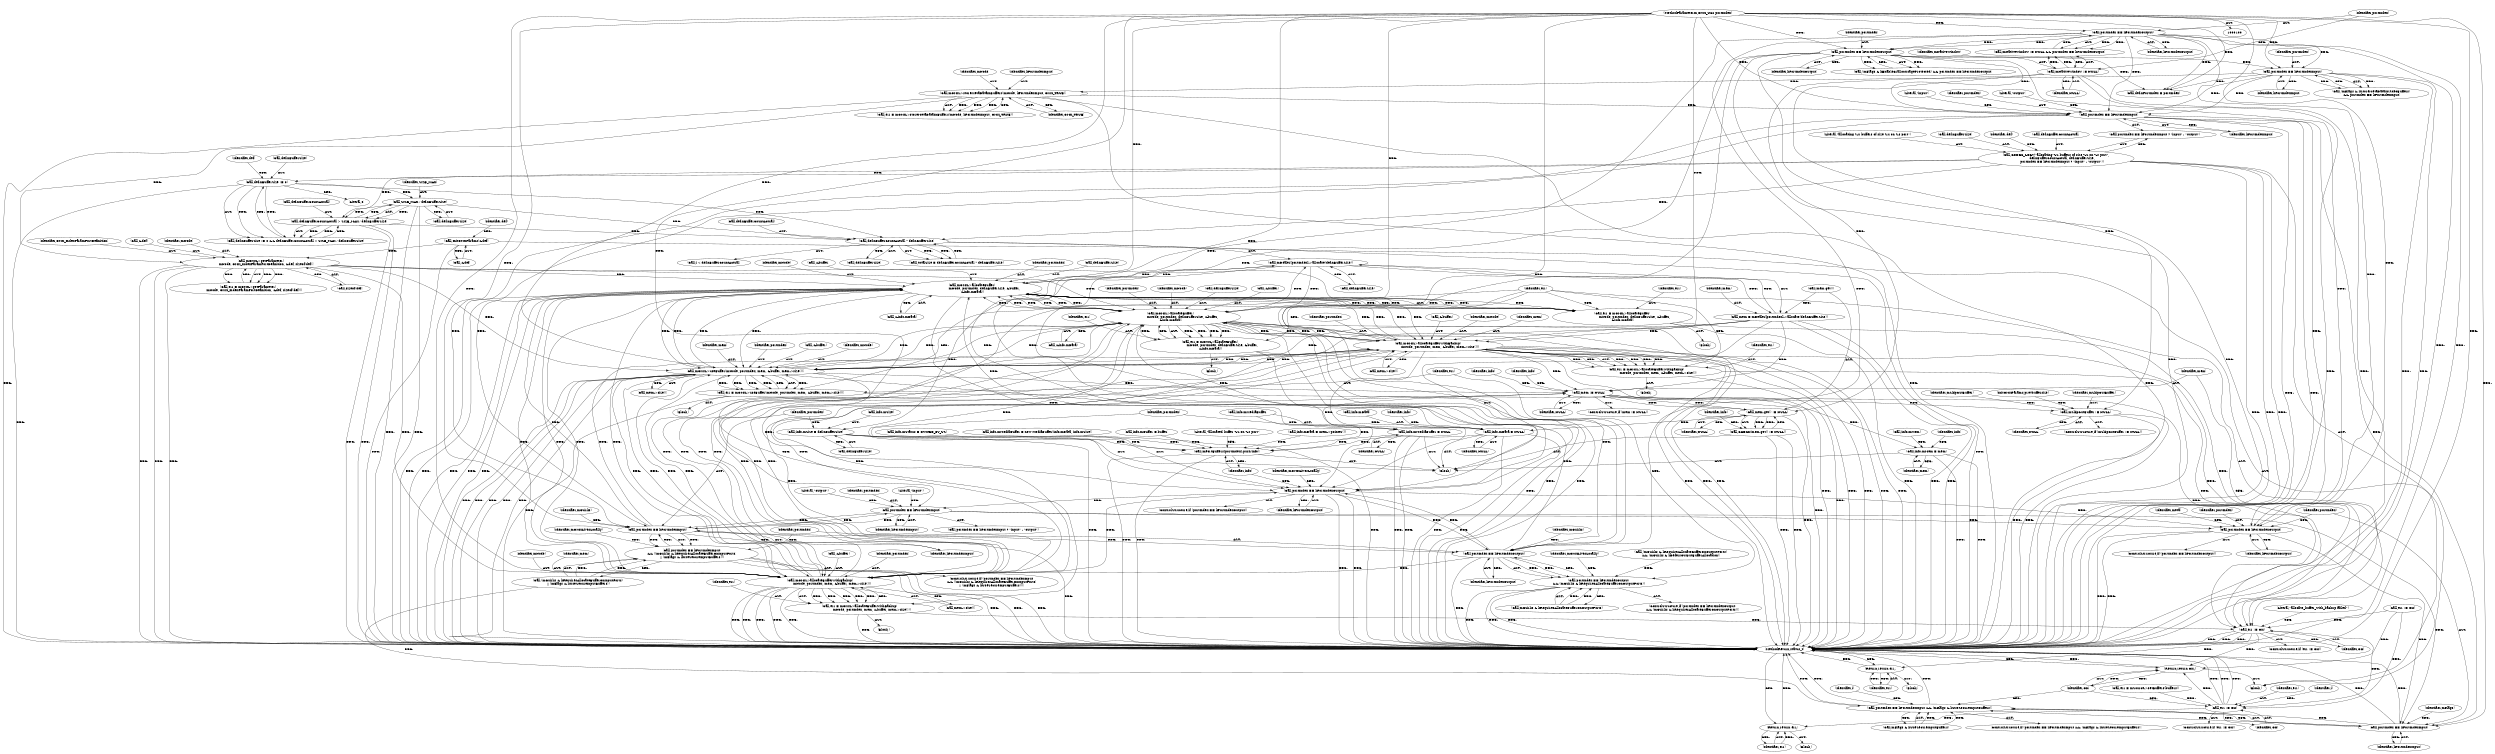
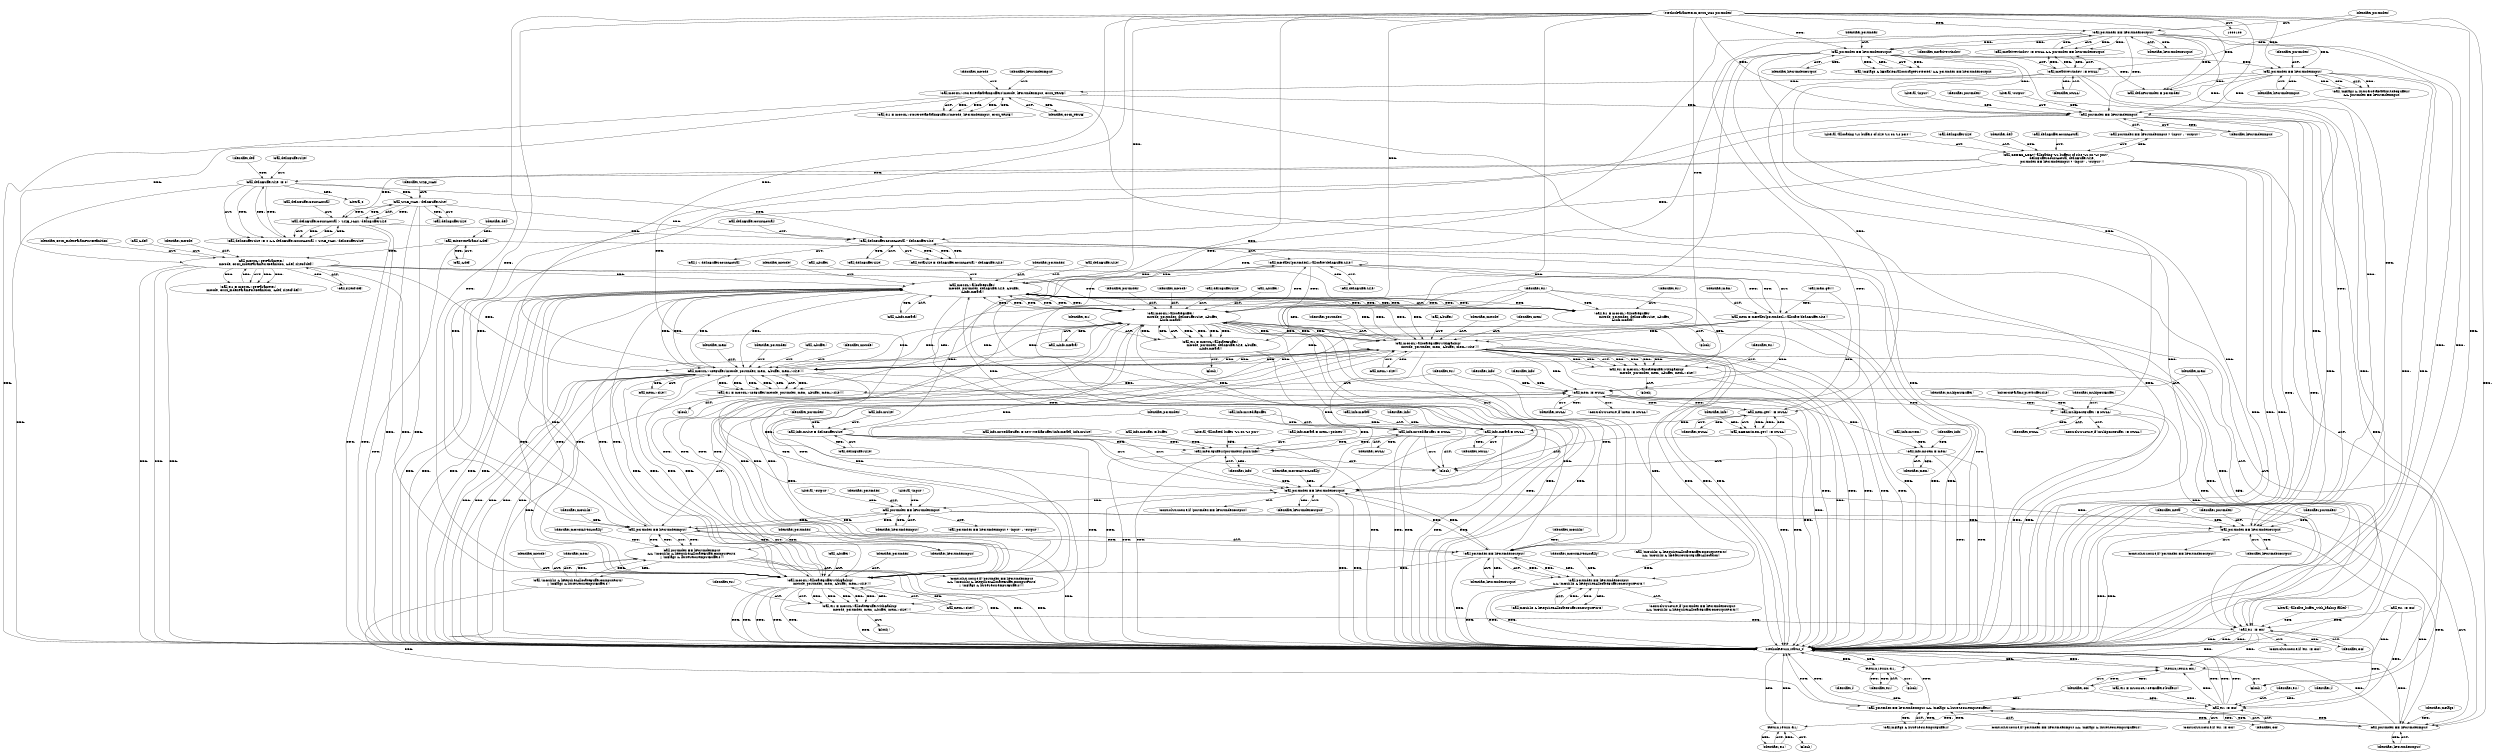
(1850, 360) -> (1850, 360)
(917, 432) -> none
(1282, 442) -> (1282, 442)
